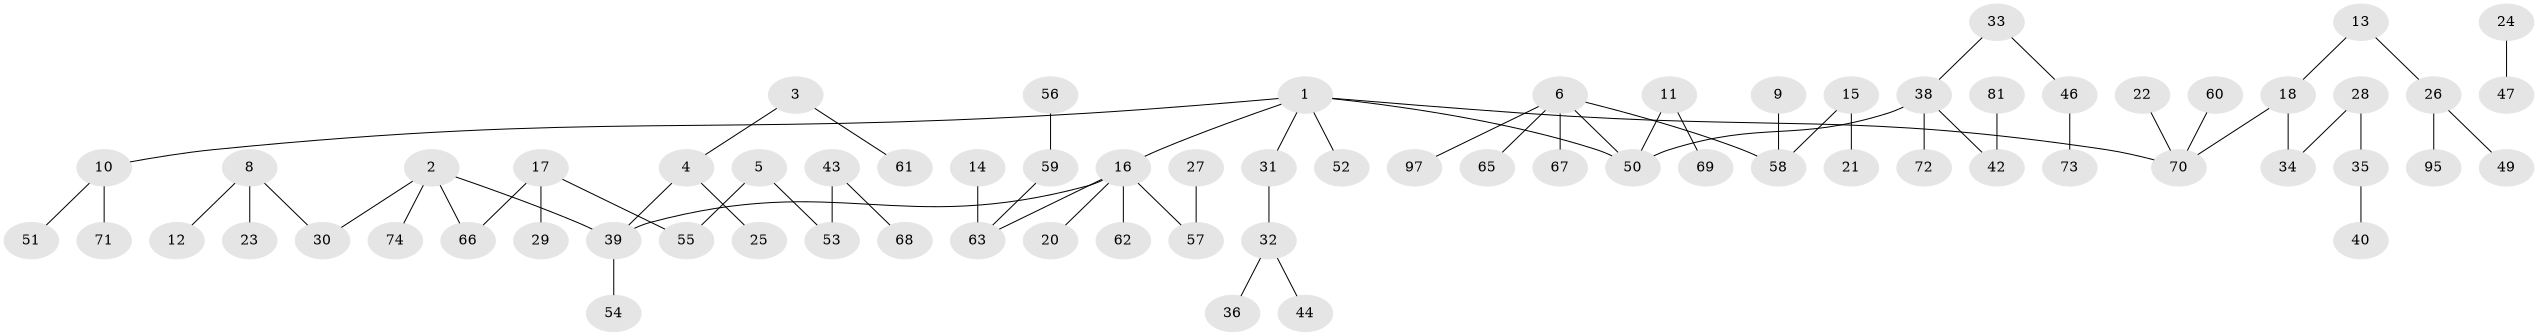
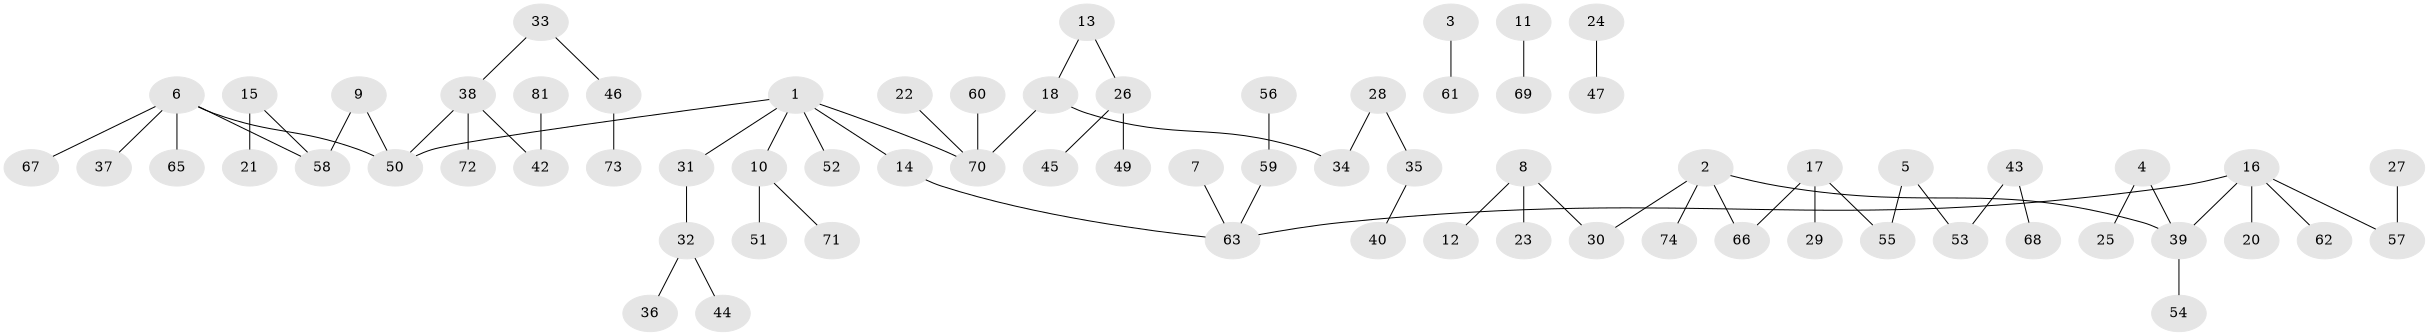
(1213, 129) -> (850, 132)
(1651, 131) -> (377, 131)
(741, 132) -> none
none -> (1196, 168)
(1415, 168) -> (104, 168)
(2434, 168) -> (1051, 168)
